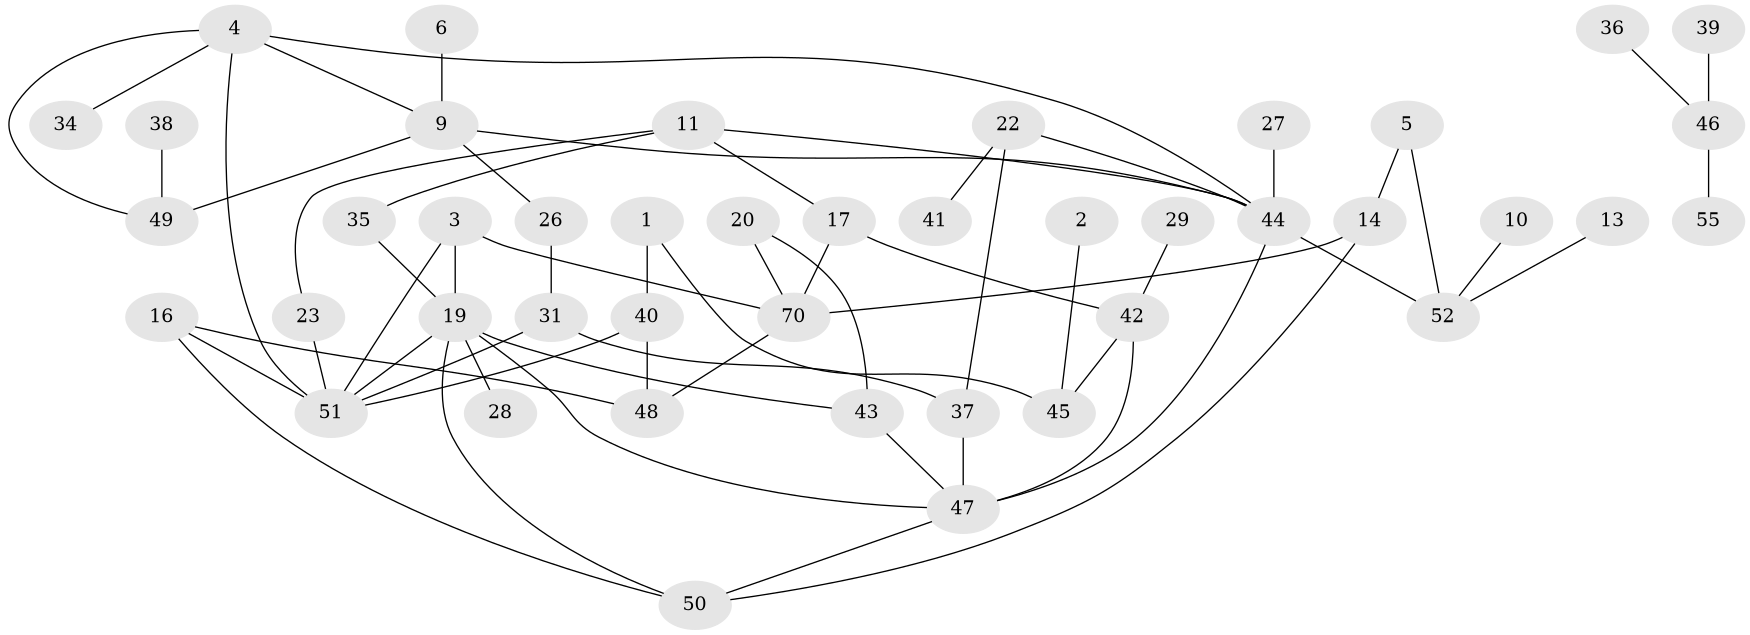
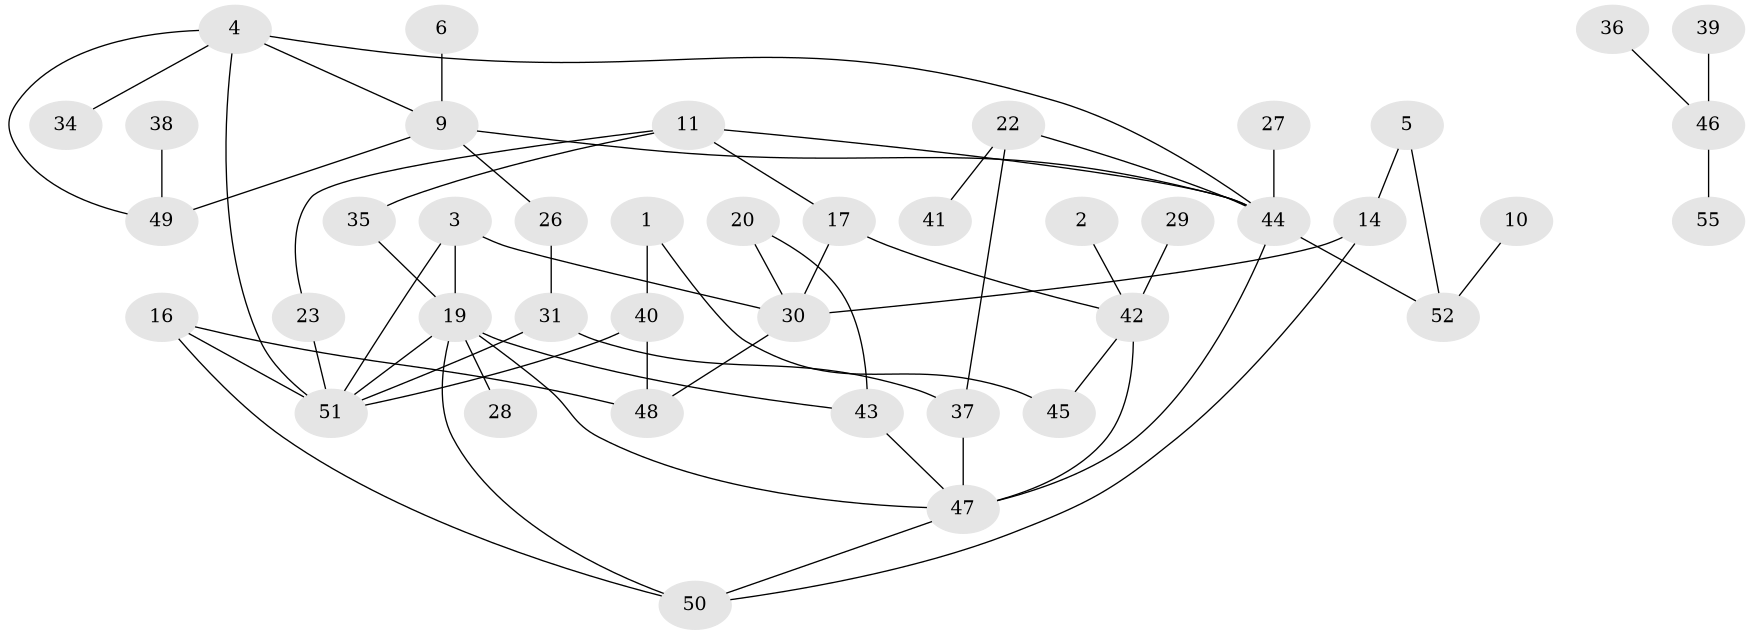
(1613, 221) -> none
(794, 317) -> (794, 317)
(1071, 317) -> (1107, 269)
